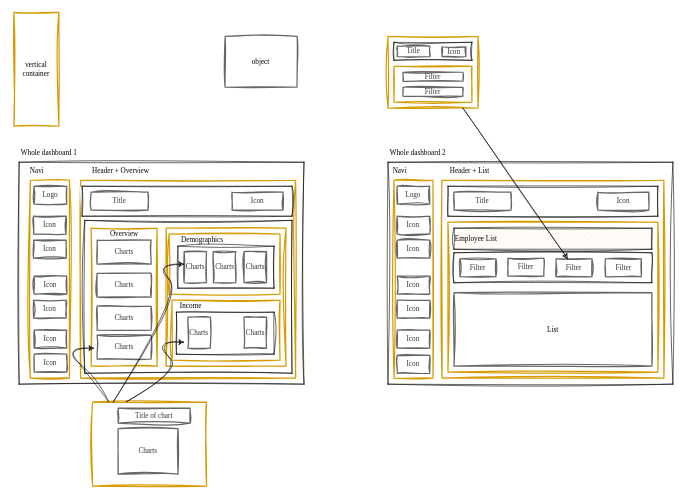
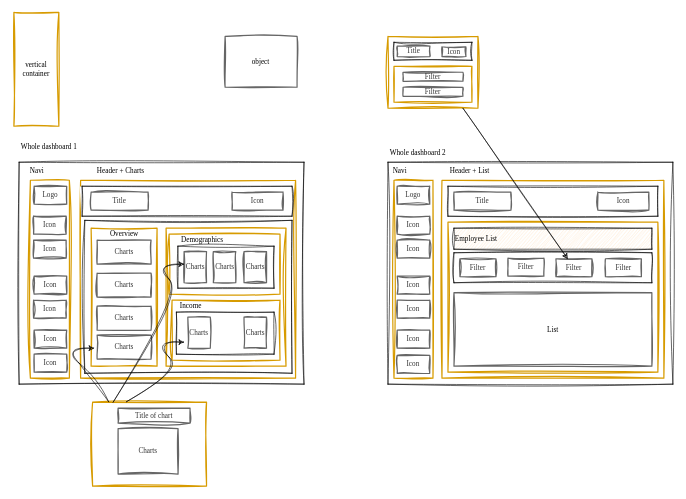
(49, 153) -> (49, 147)
(121, 171) -> (121, 171)
